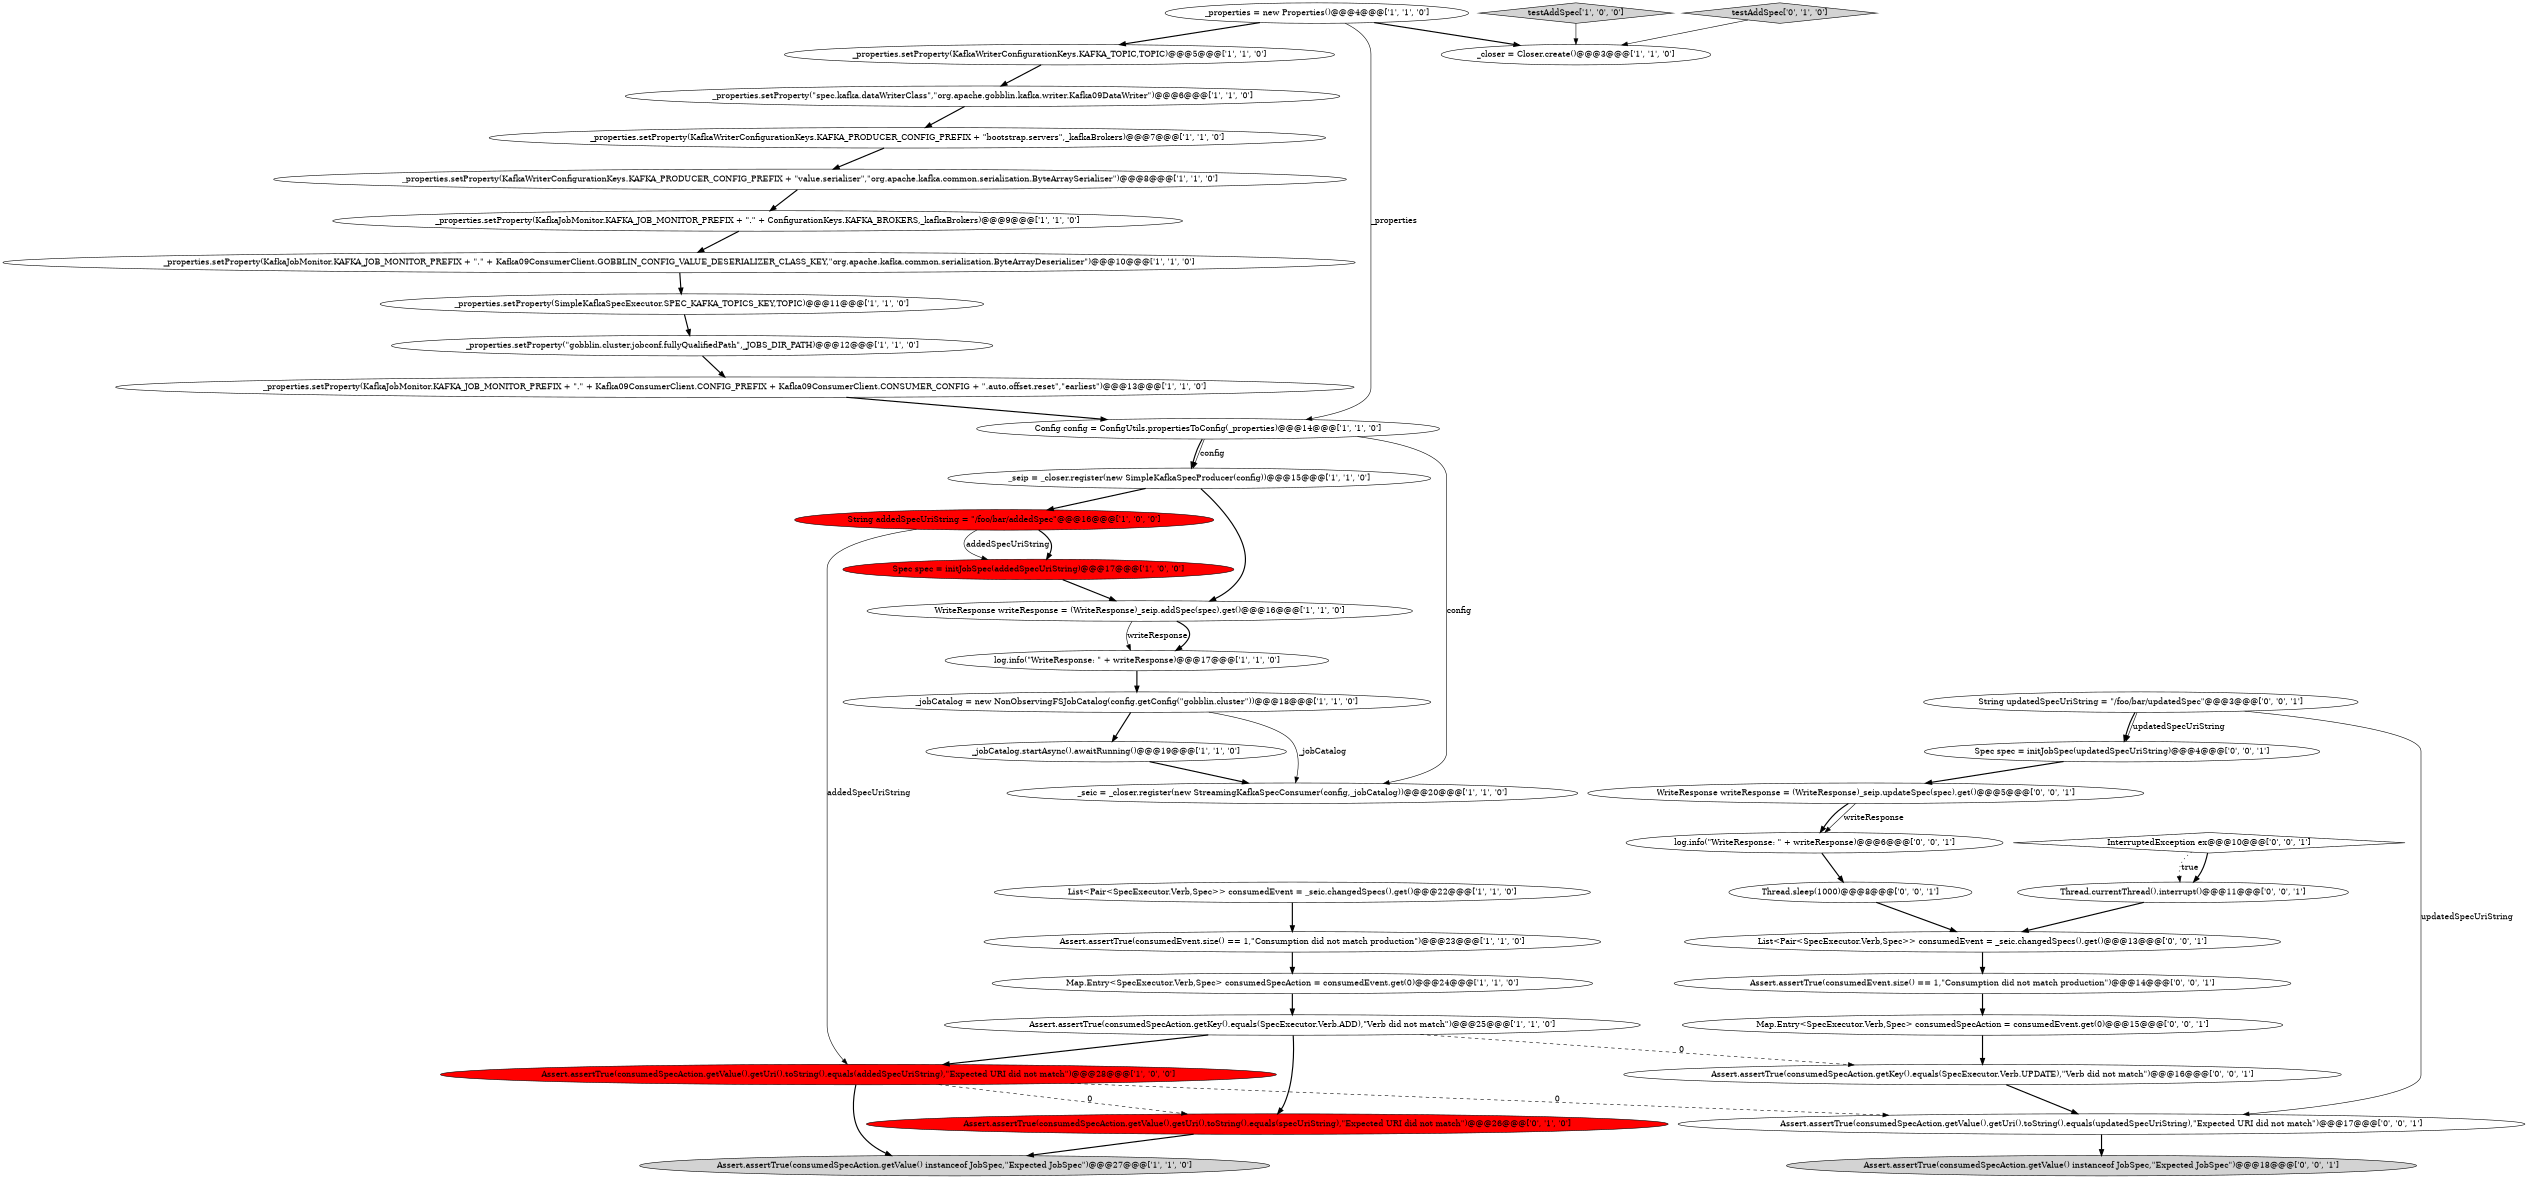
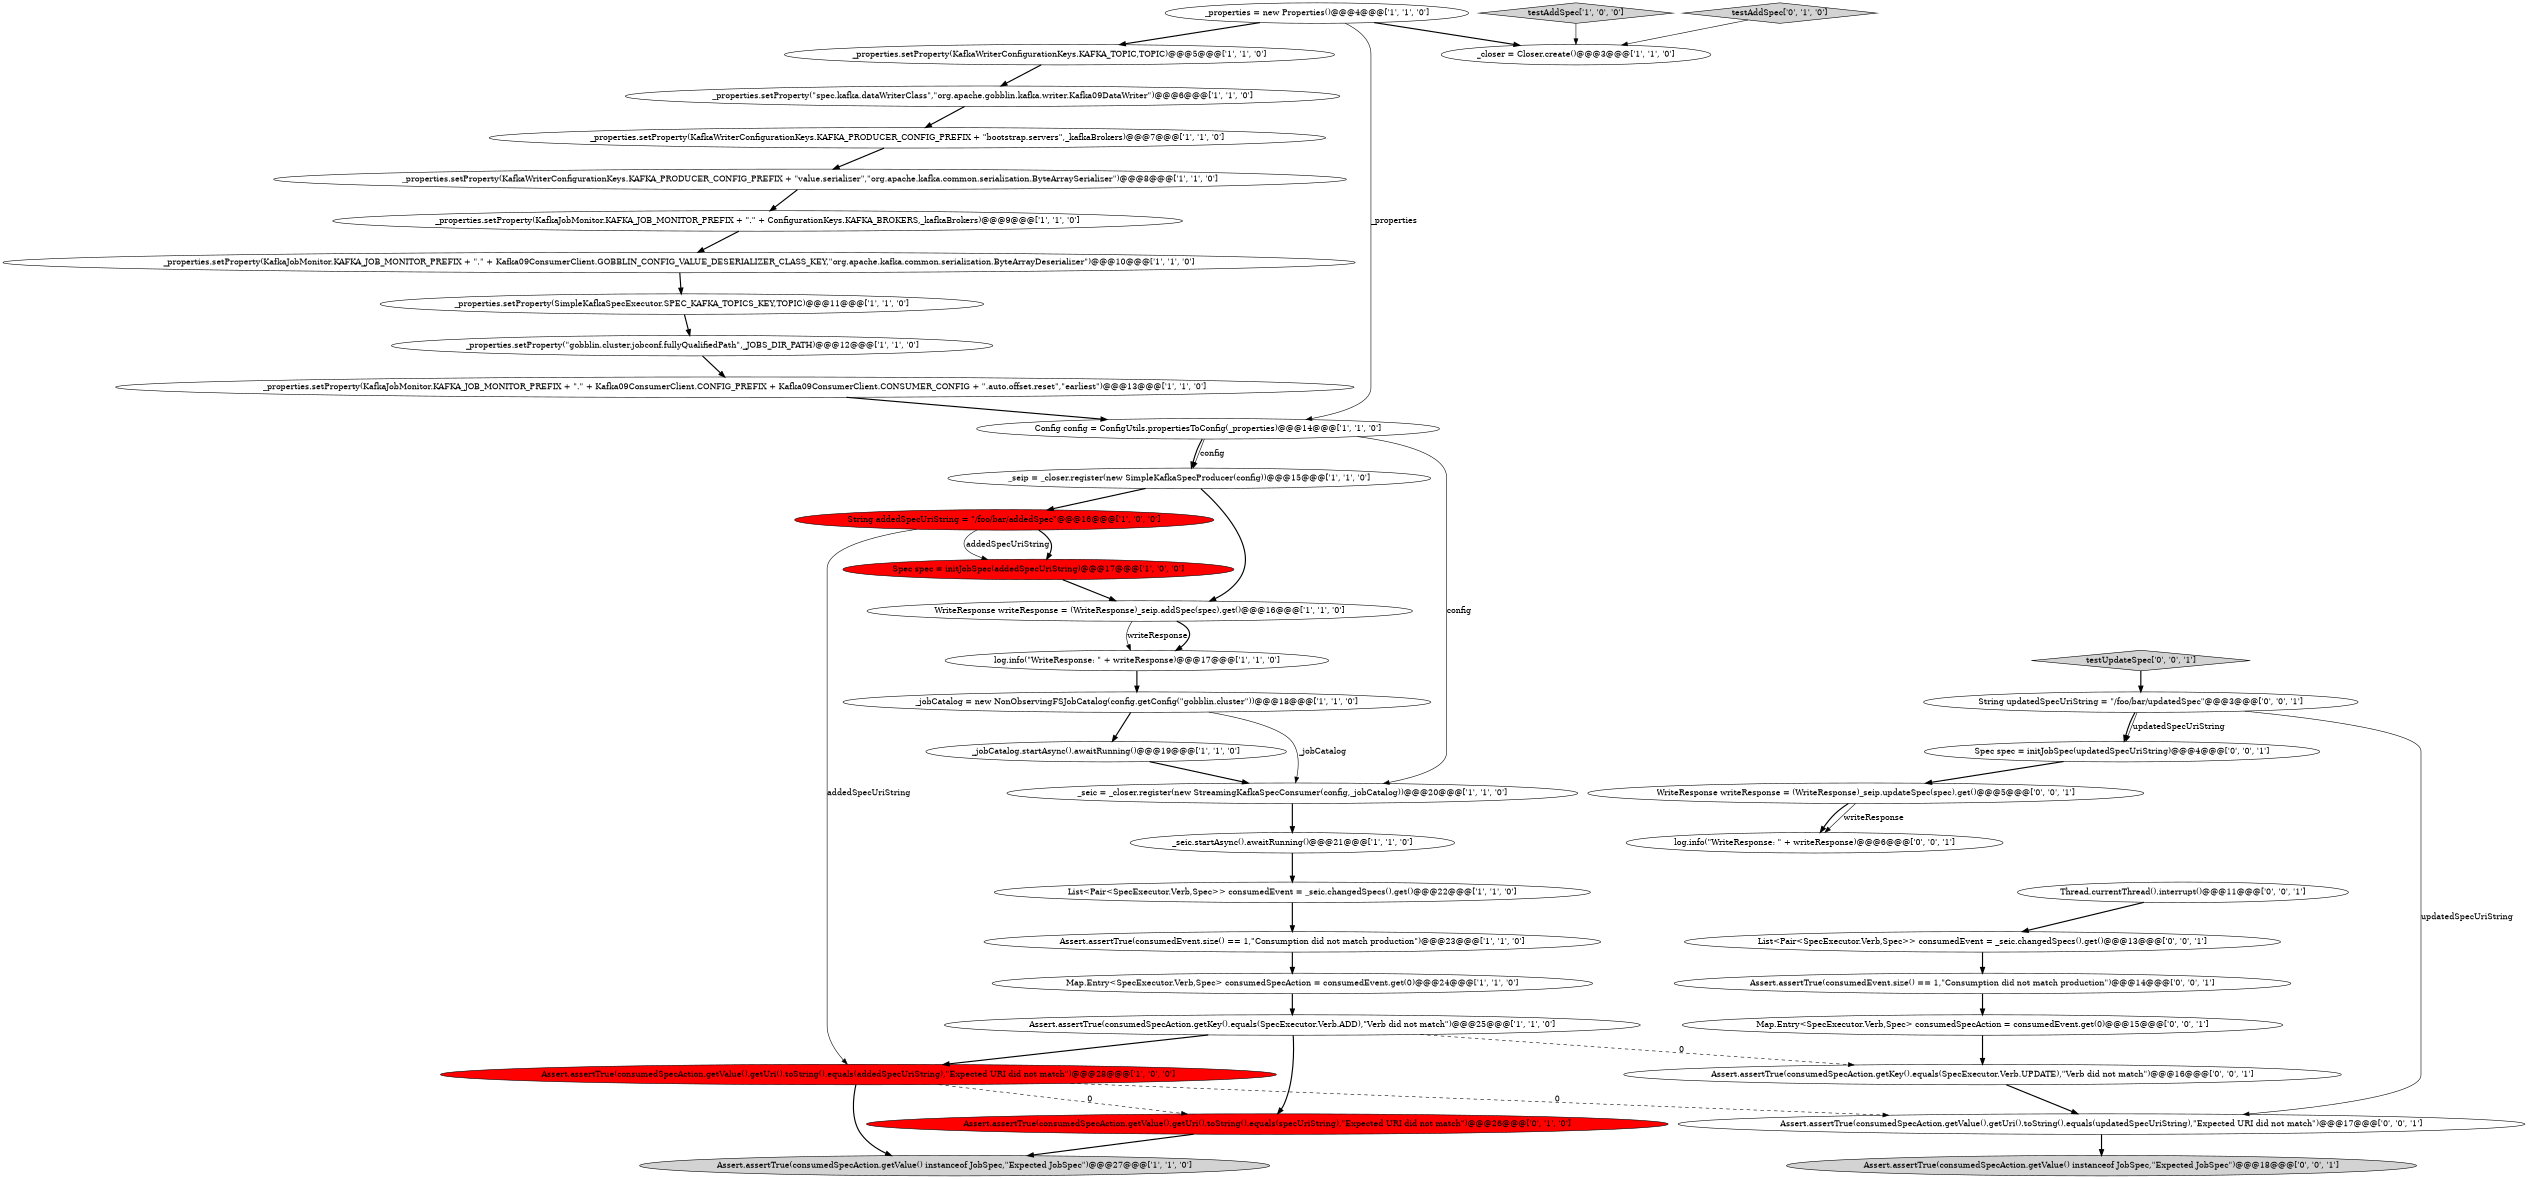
none -> (2141, 661)
none -> (1292, 843)
(2209, 843) -> none
(1850, 892) -> none
